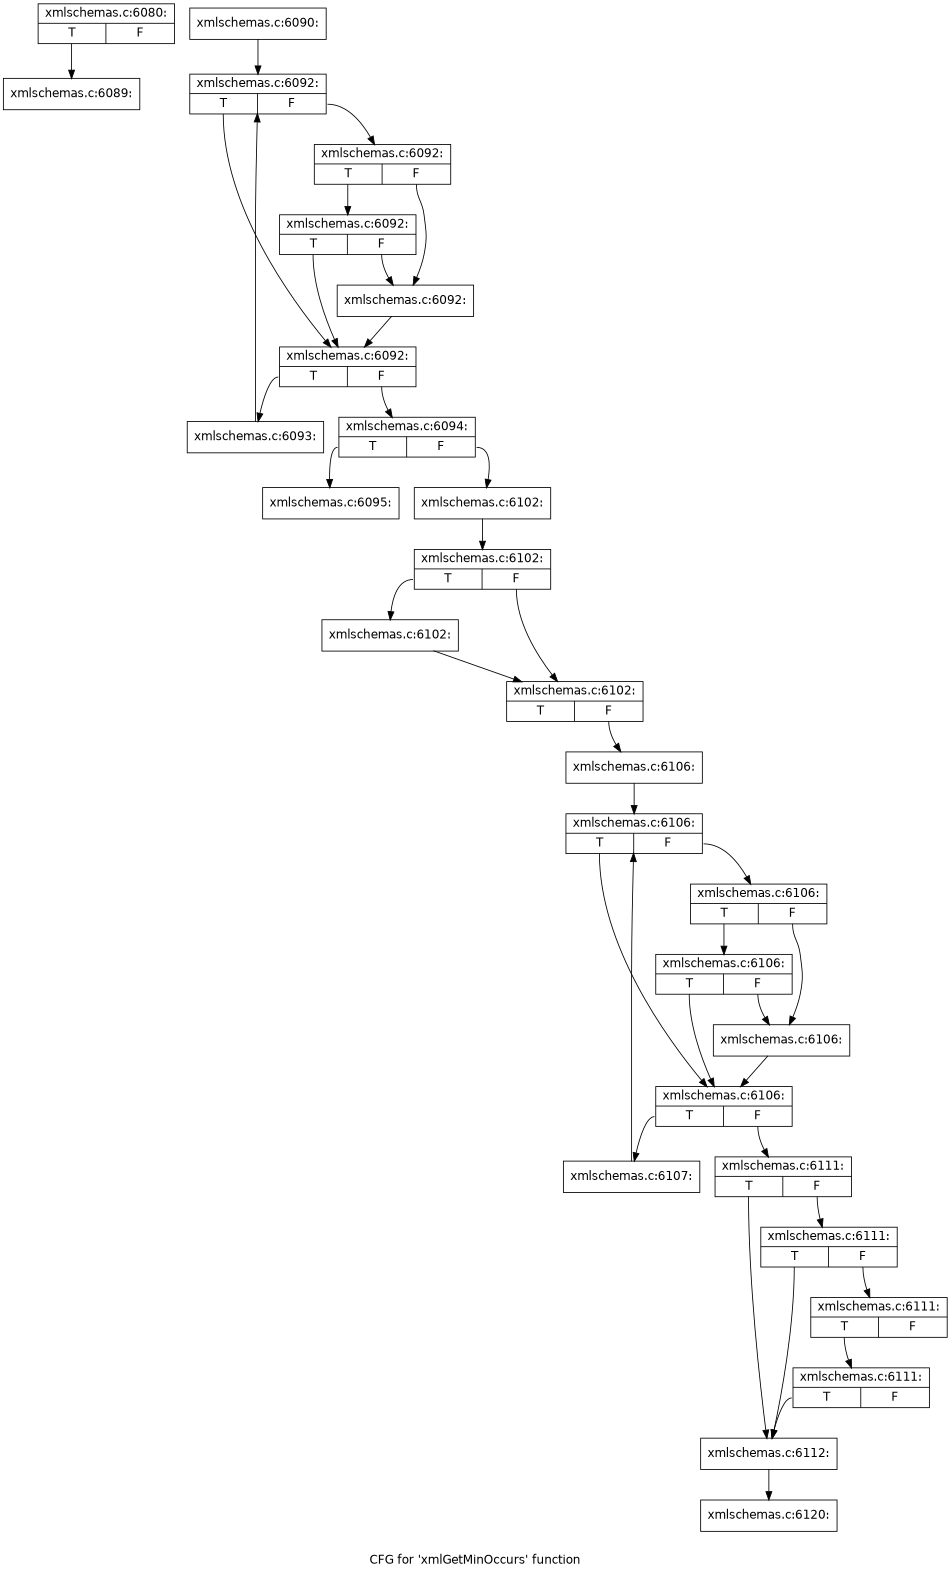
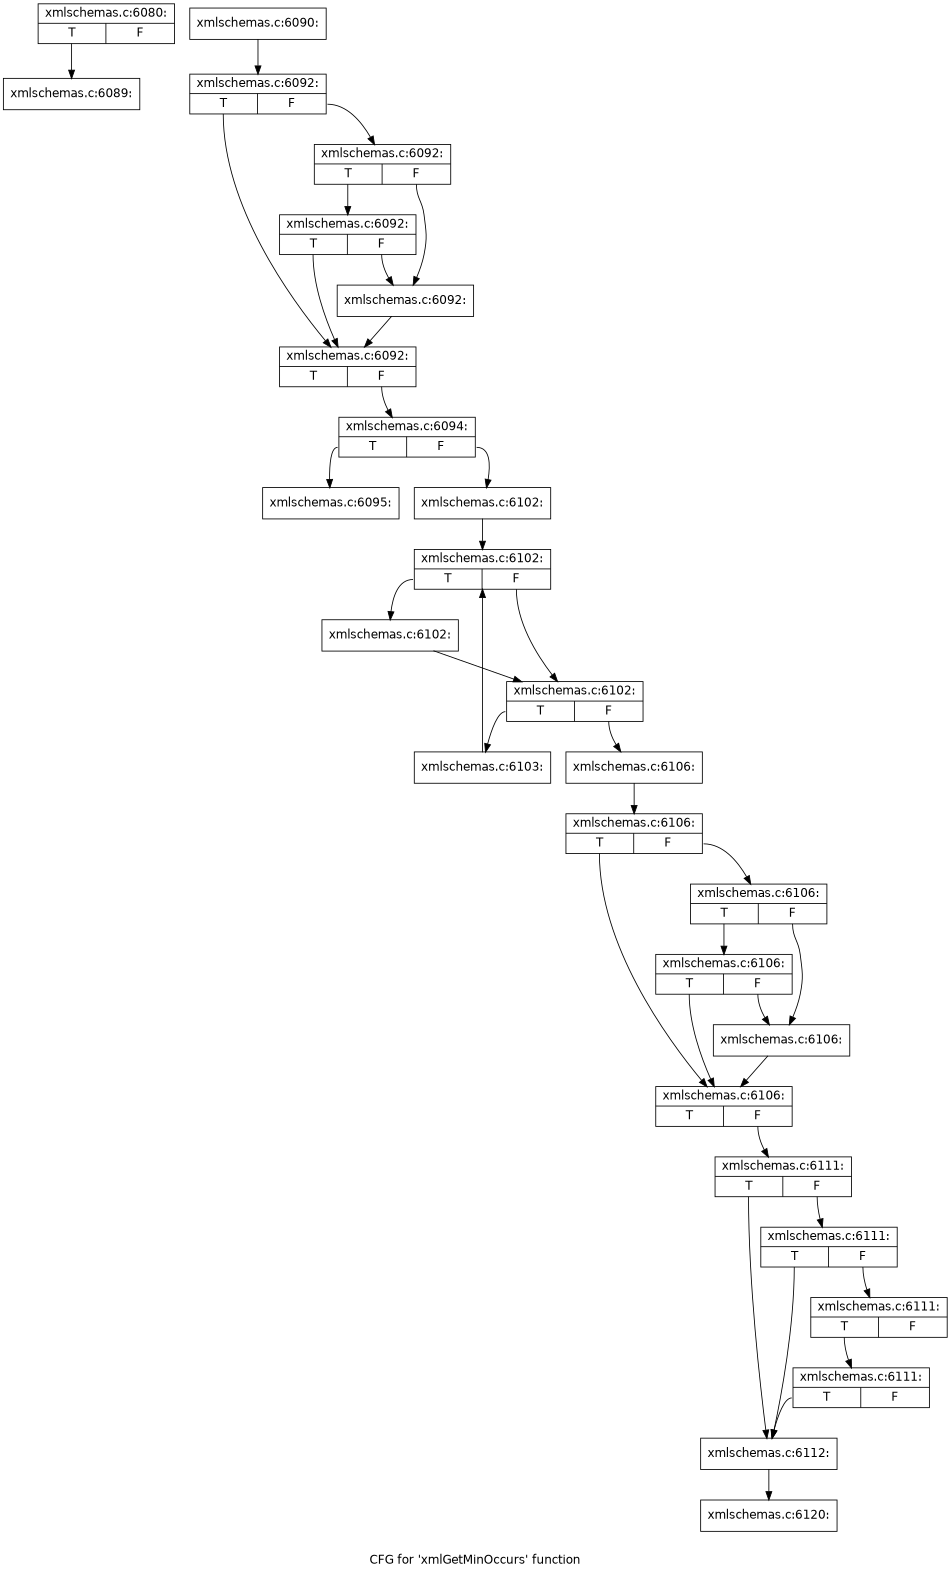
(255, 437) -> none
none -> (482, 768)
(632, 1177) -> none
